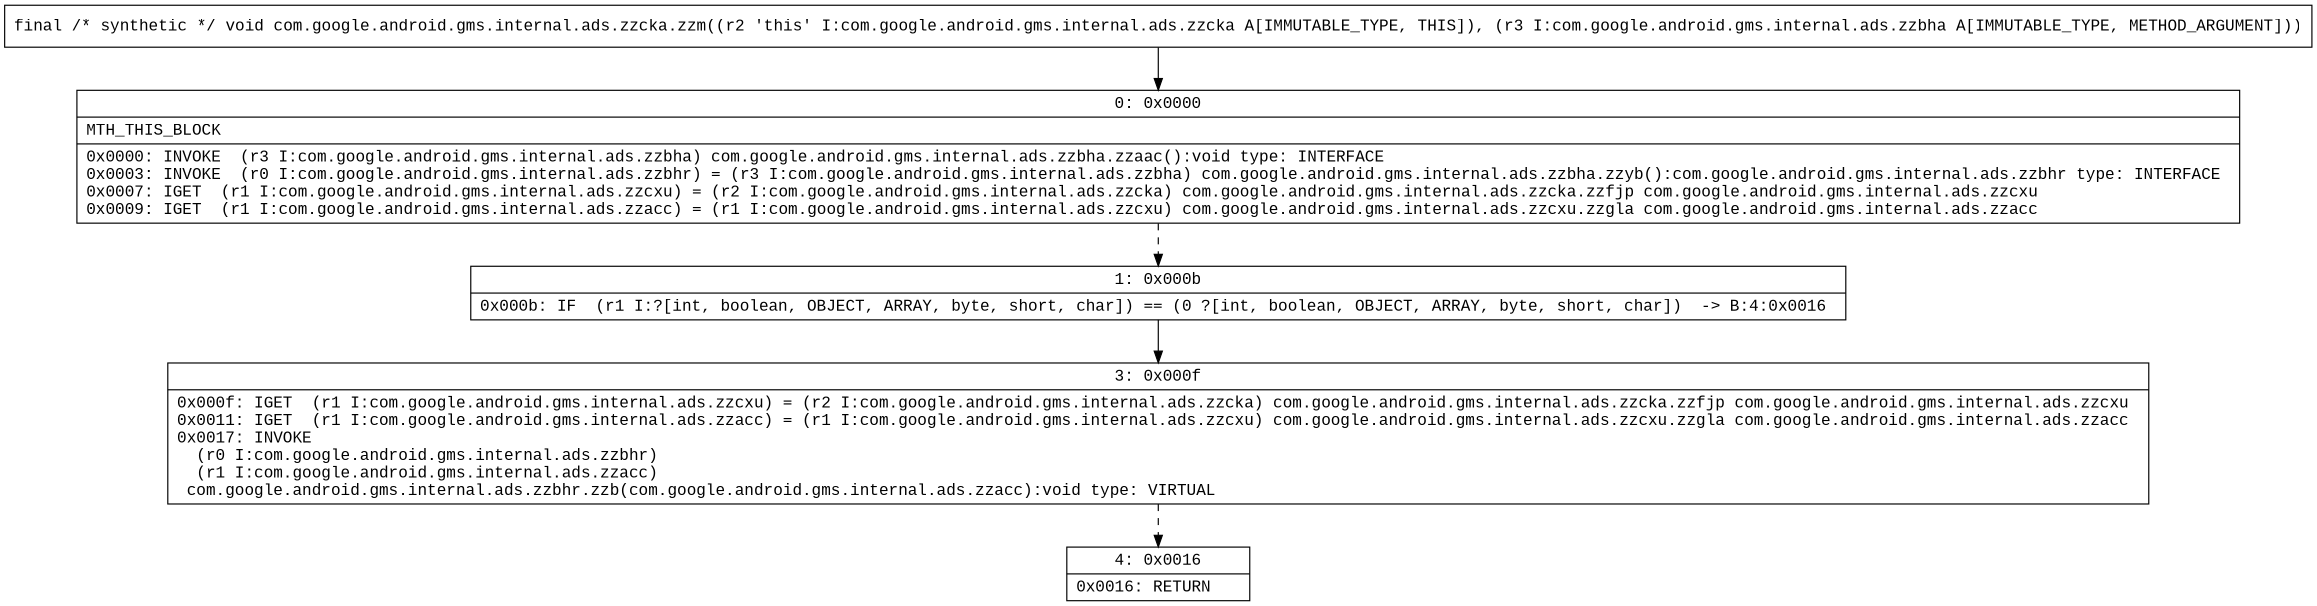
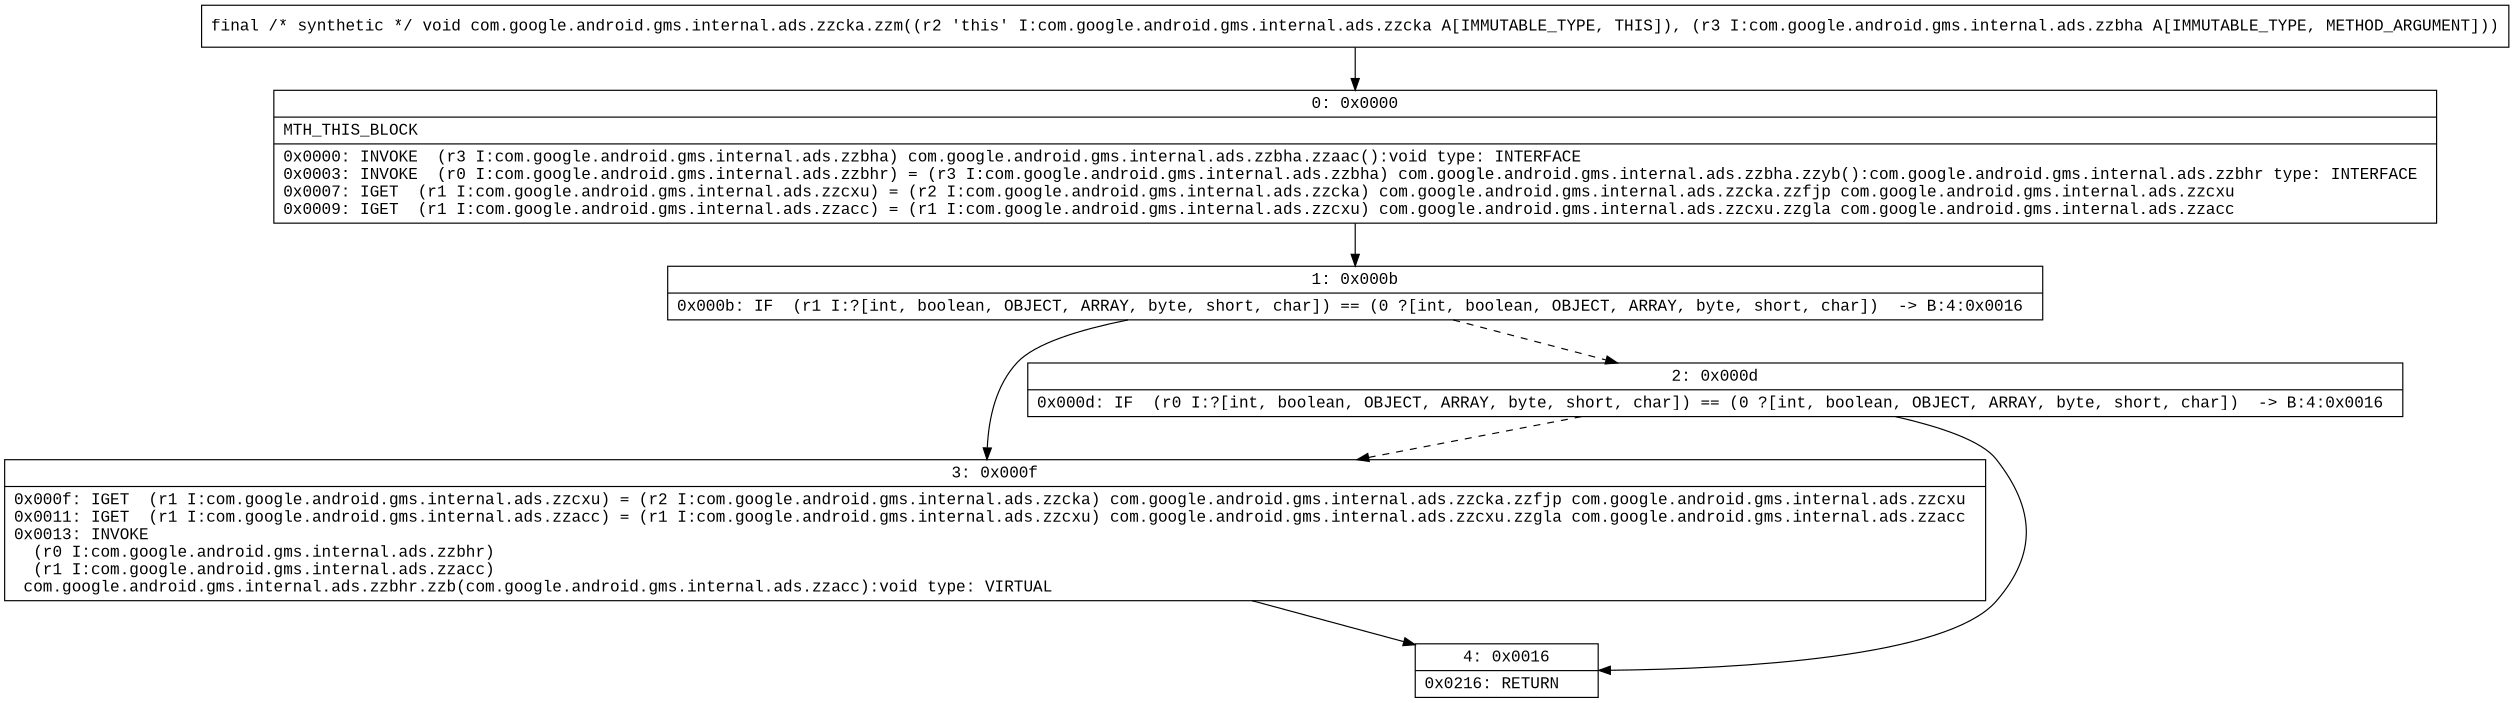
(1158, 239) -> (1355, 239)
none -> (1715, 390)
(255, 438) -> (91, 534)
(1158, 520) -> (1328, 621)
(1158, 587) -> (1507, 683)
